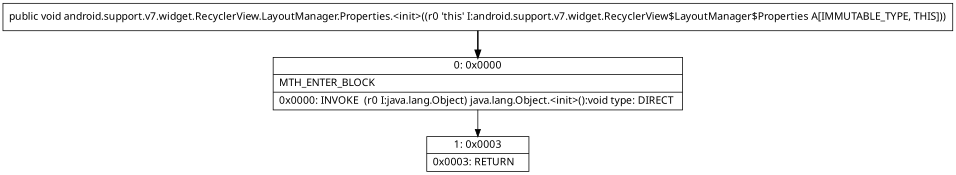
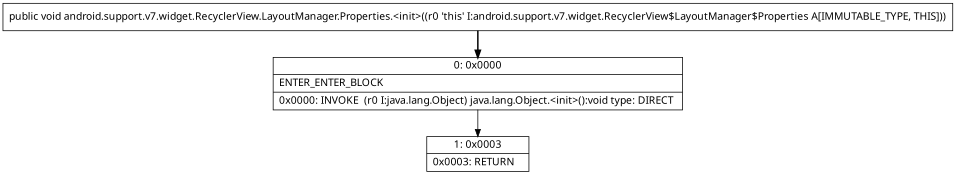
(327, 83) -> (332, 83)
